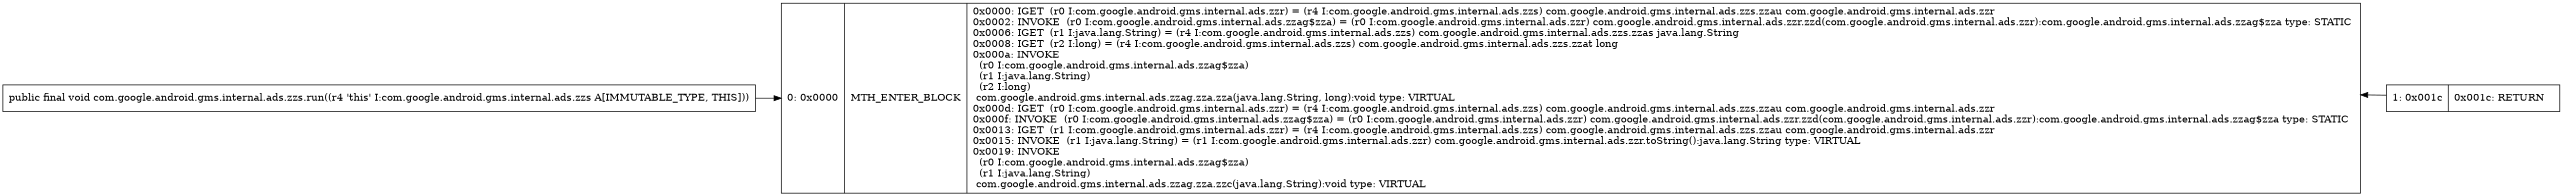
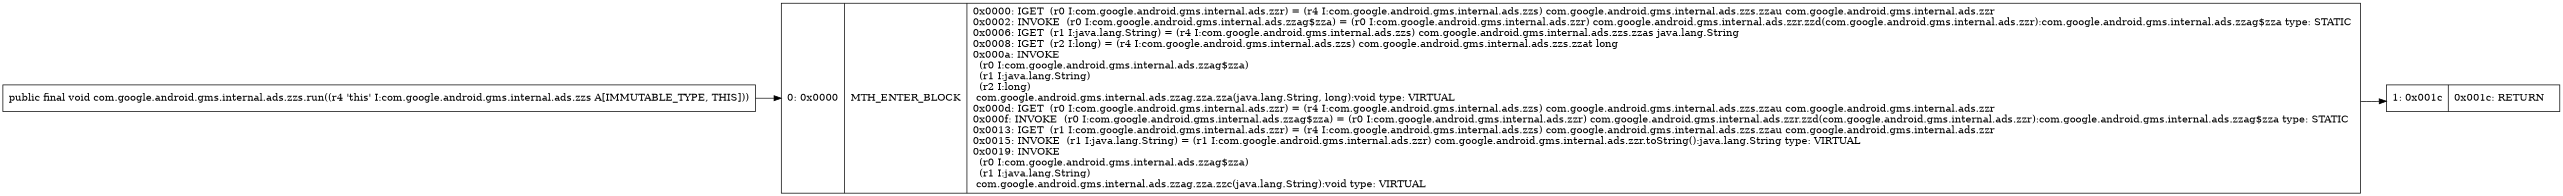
(2377, 95) -> (2370, 101)
